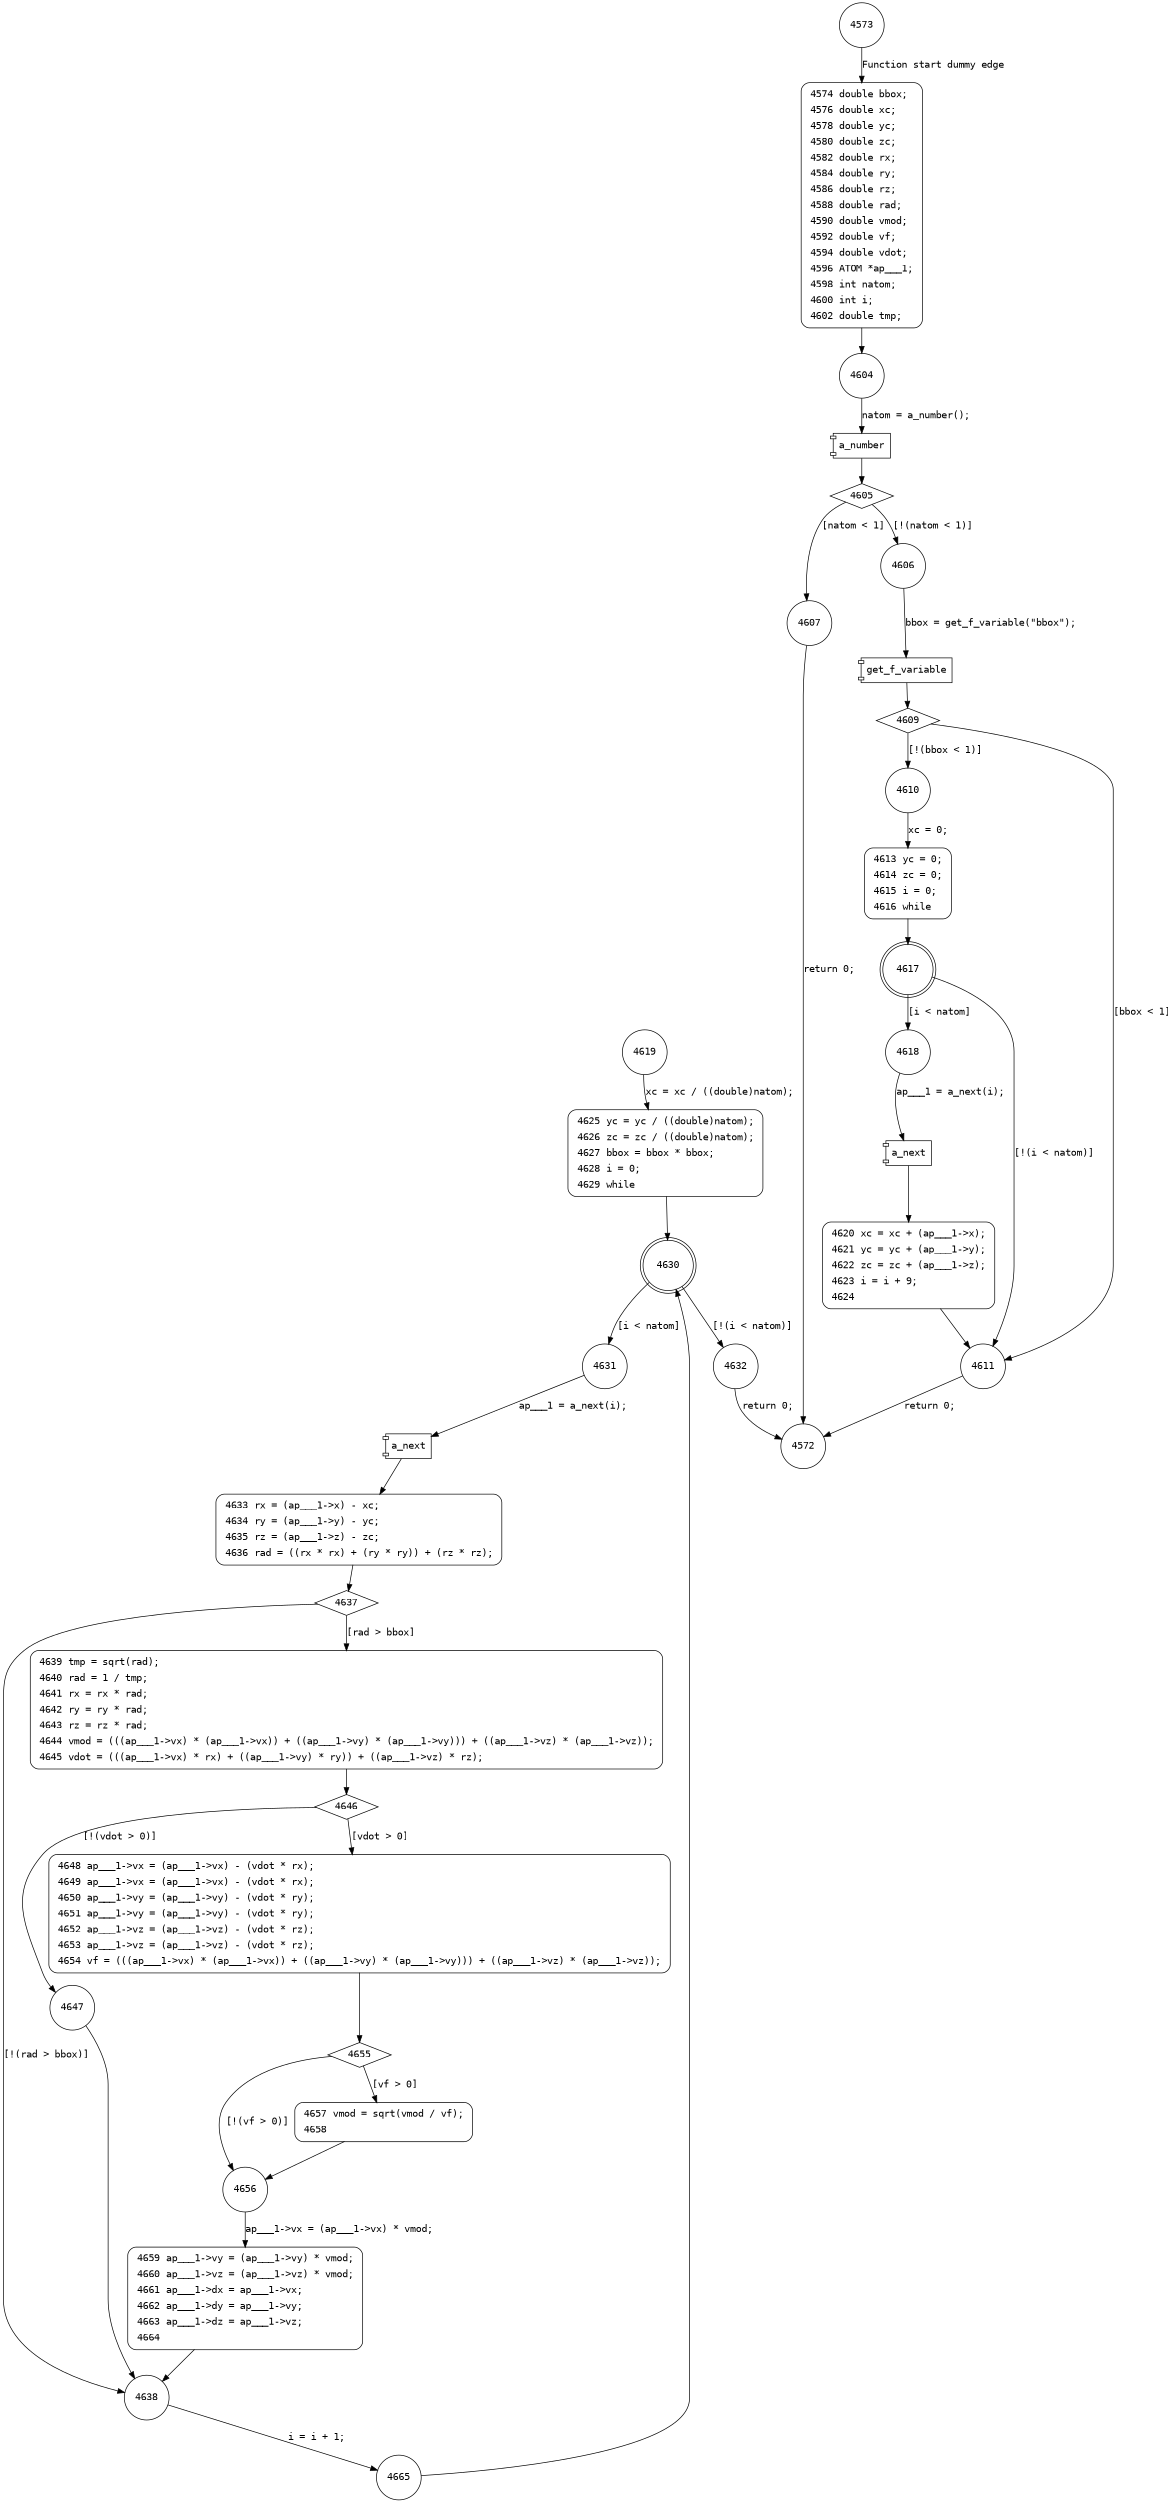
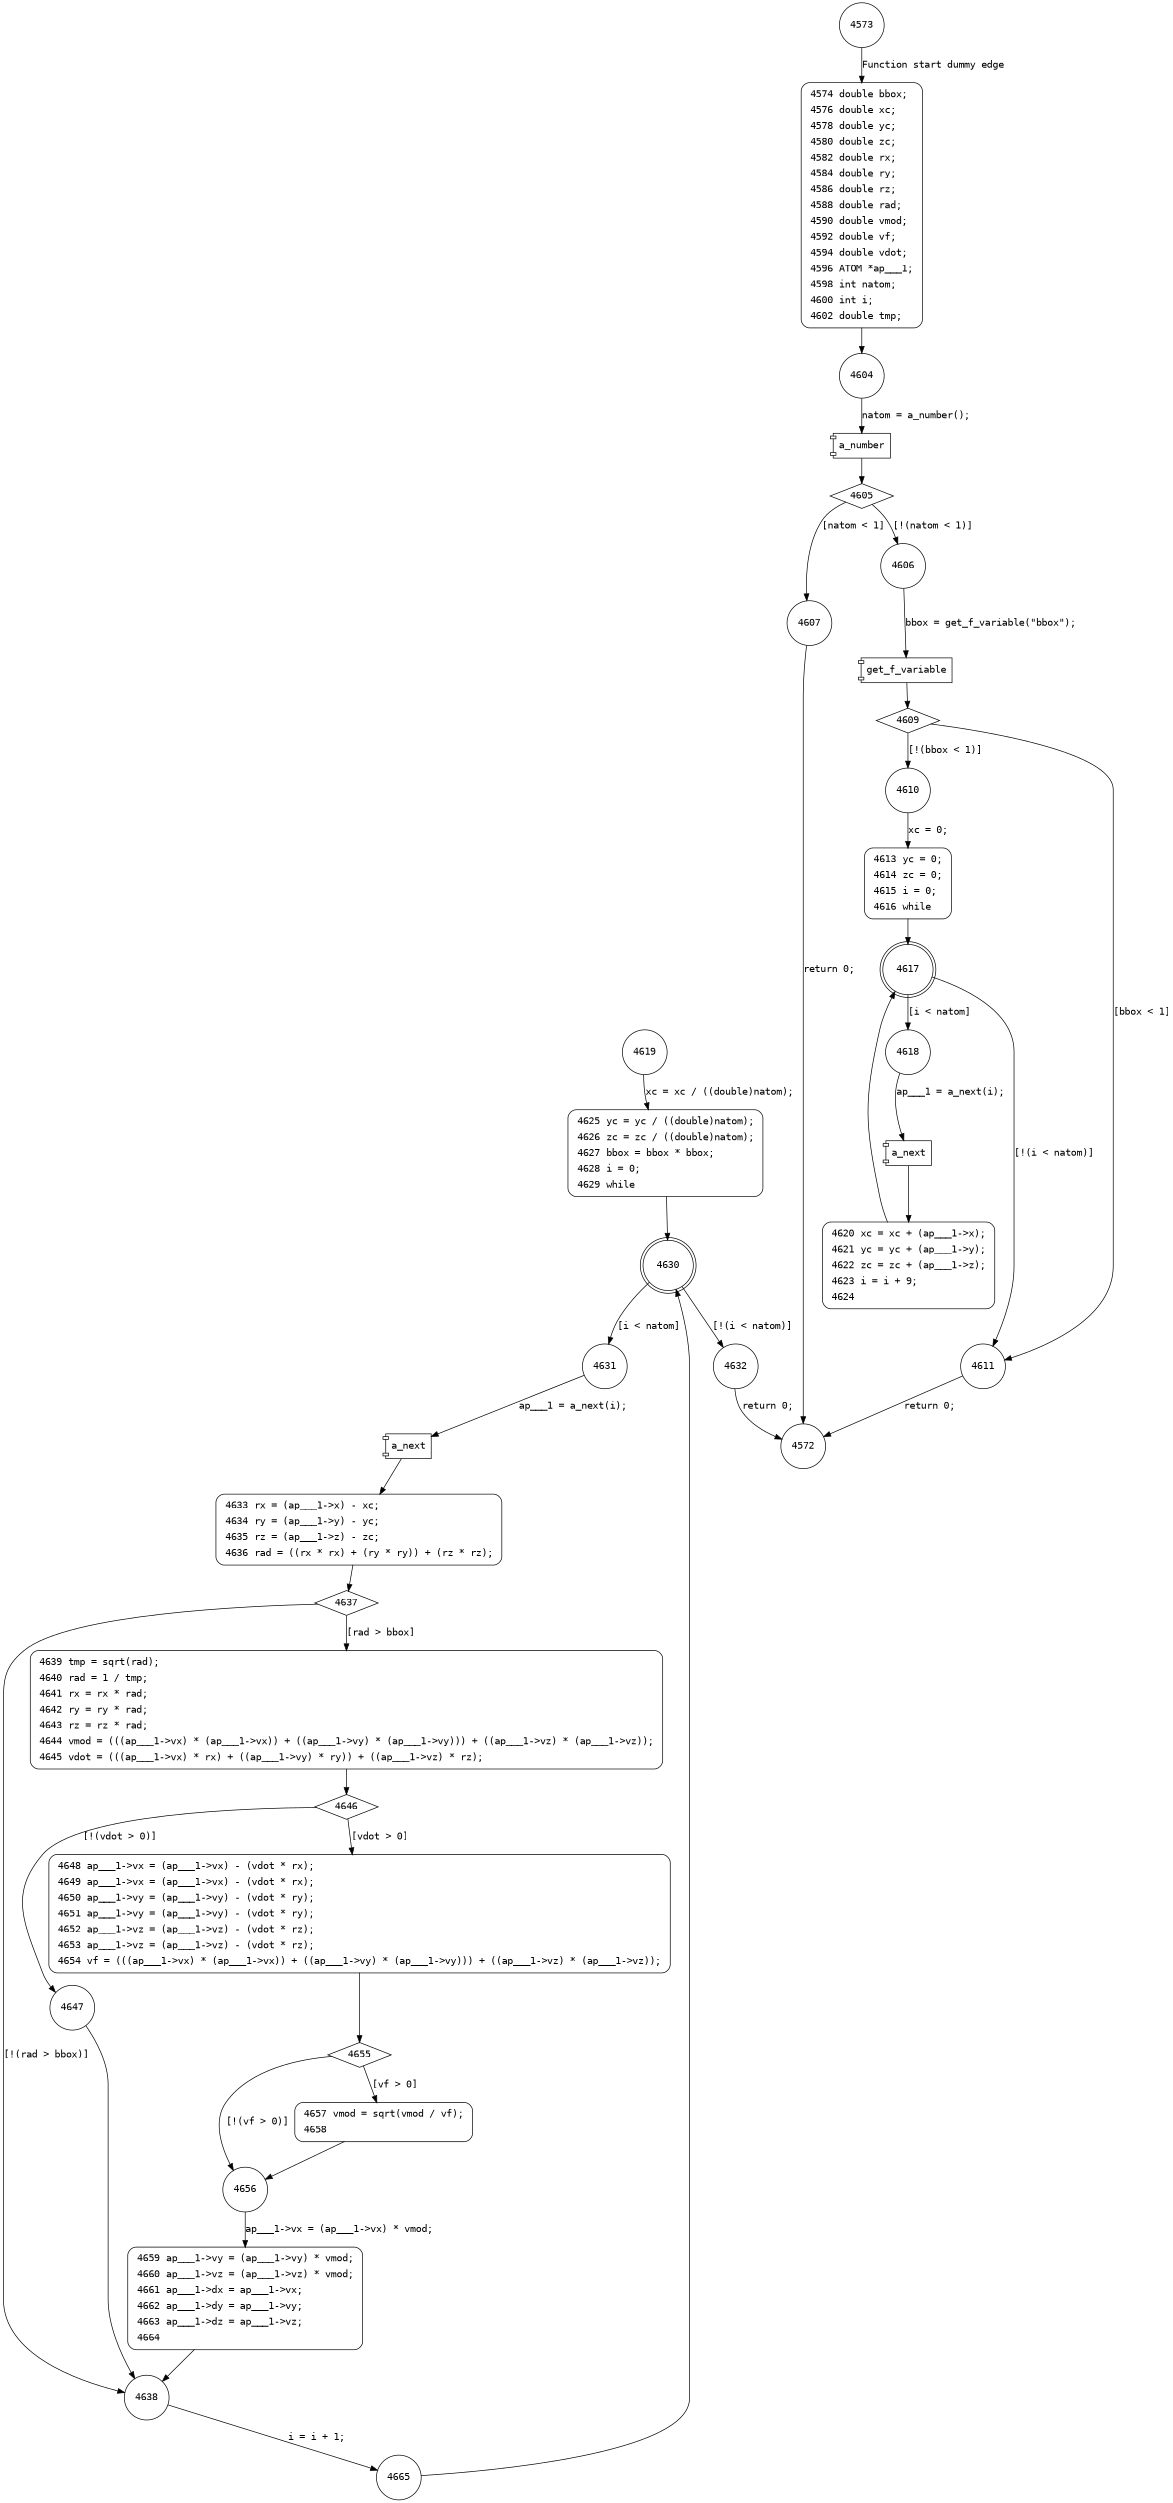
(953, 1325) -> (868, 1109)
